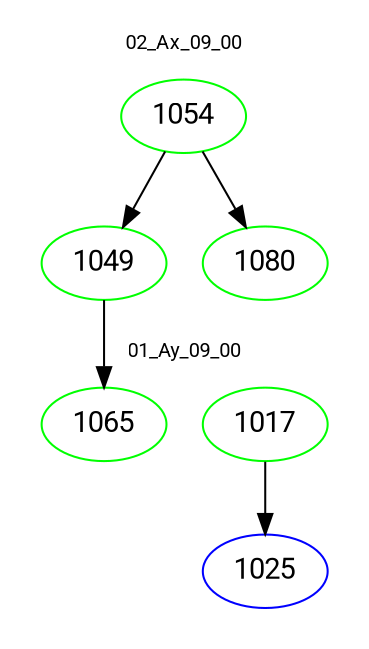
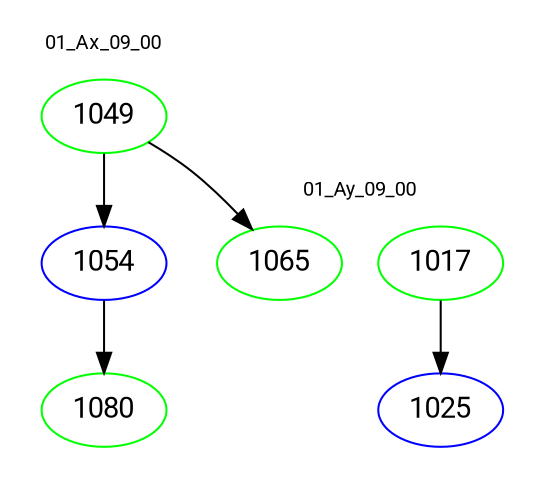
(185, 44) -> (104, 44)
(184, 116) -> (104, 263)
(149, 180) -> (104, 180)
